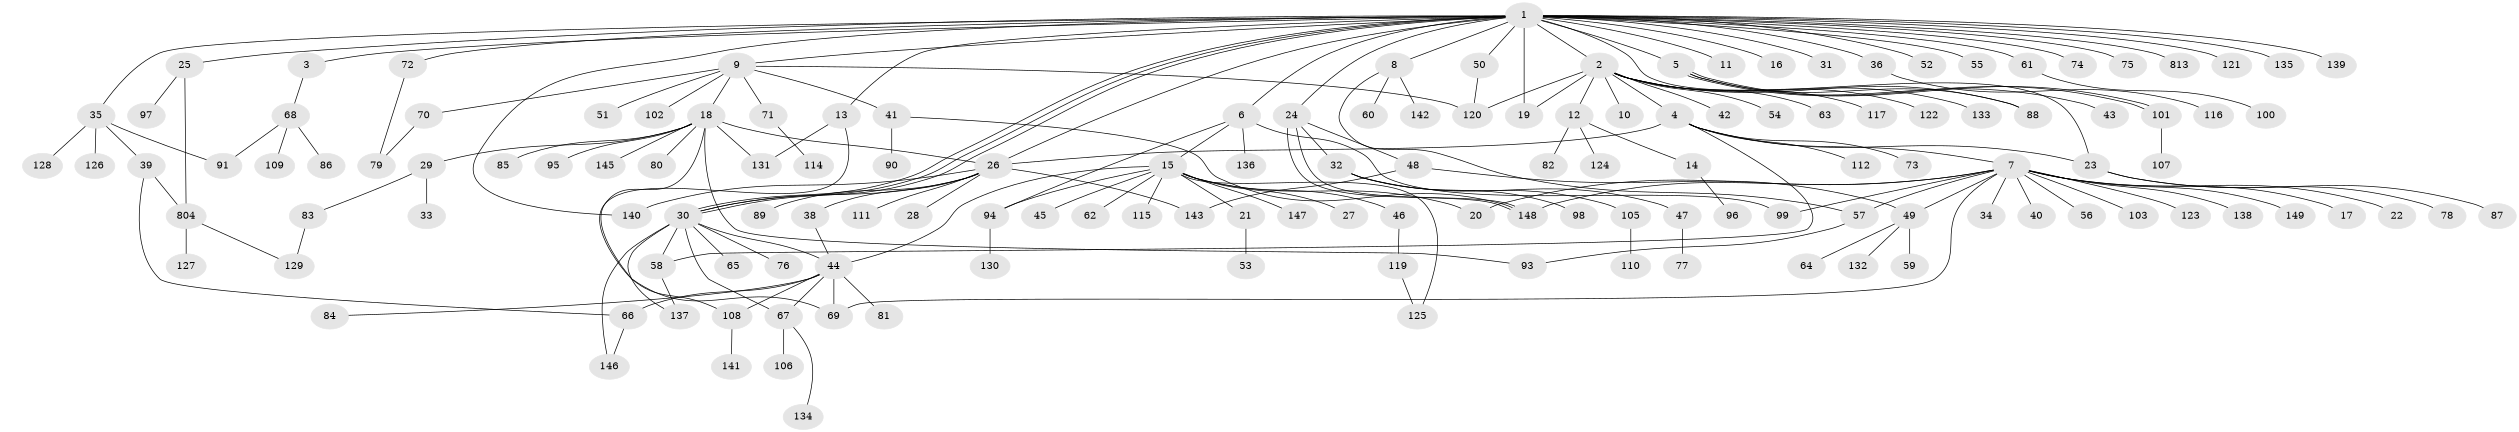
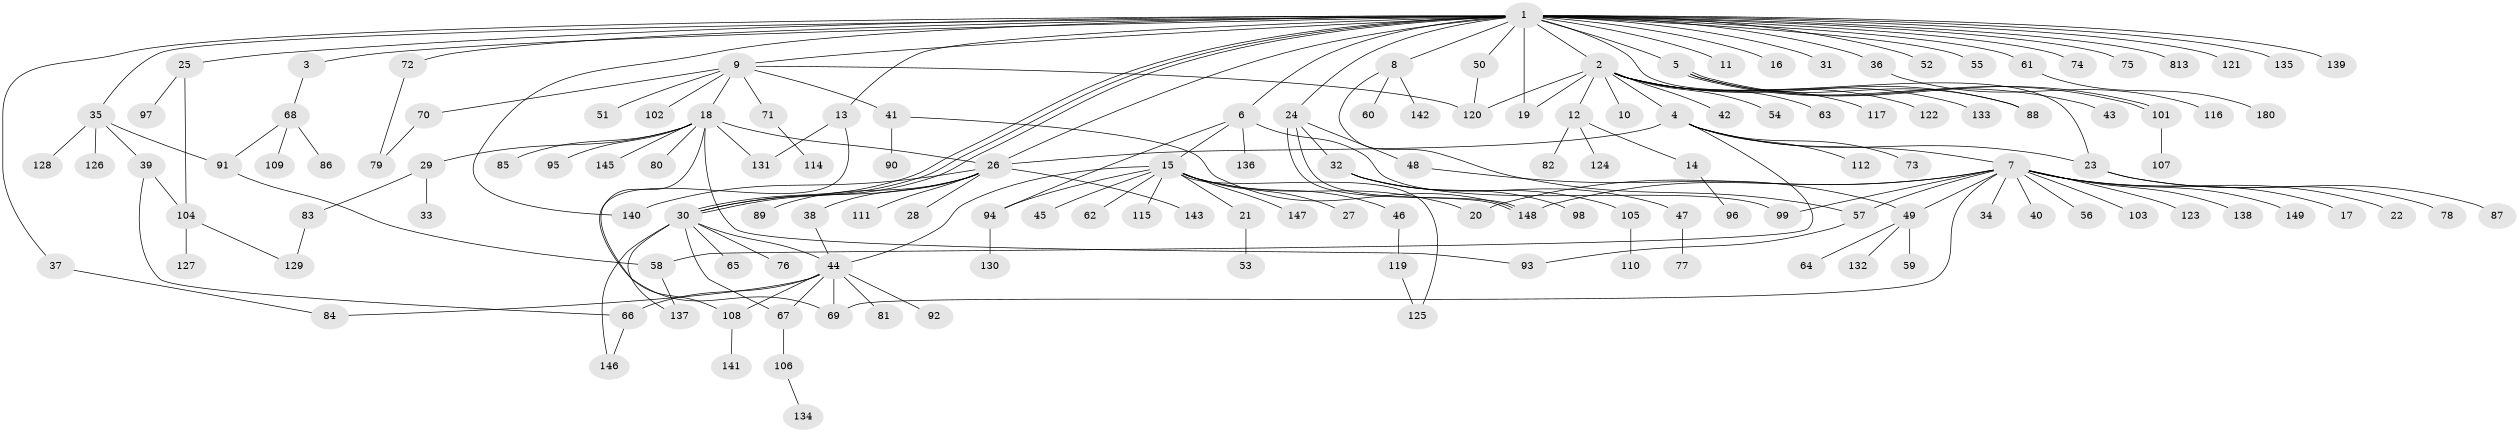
(2266, 116) -> (2266, 116)
(1307, 187) -> none
(186, 216) -> (186, 216)
(670, 241) -> (434, 236)
none -> (56, 266)
none -> (934, 317)
(812, 364) -> (793, 392)
